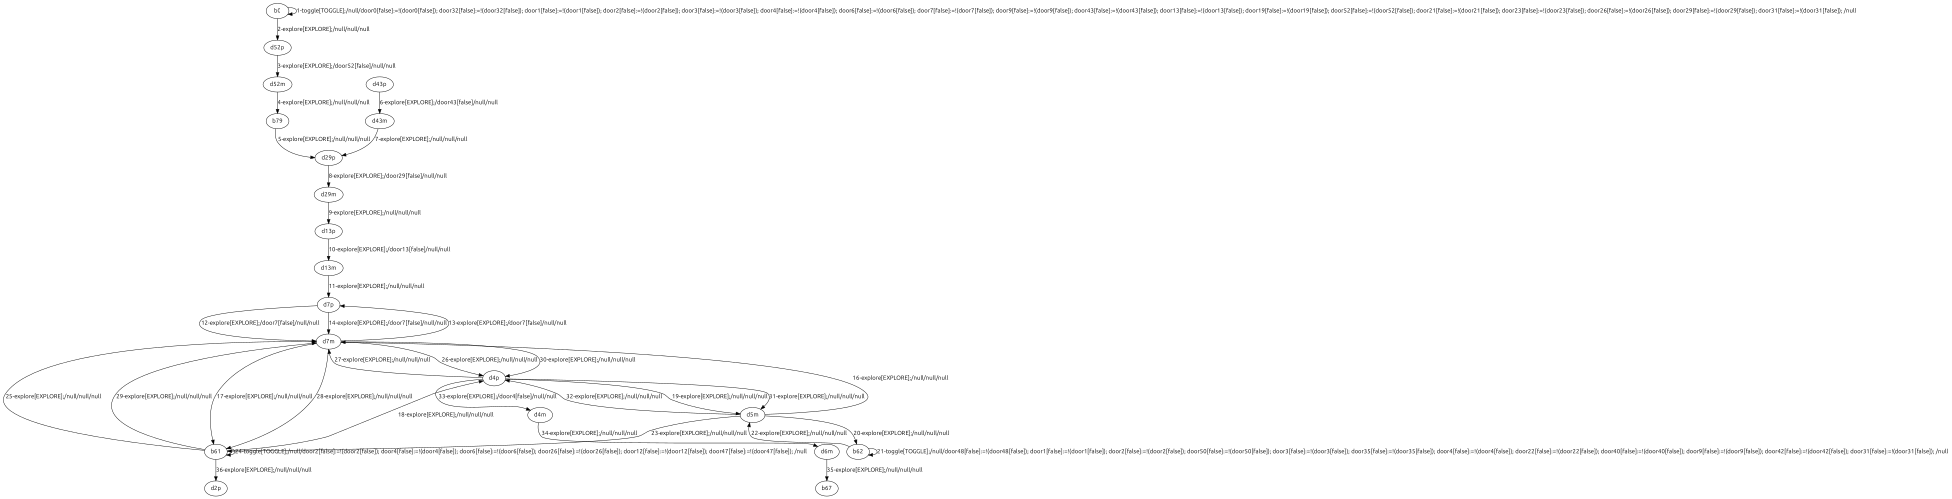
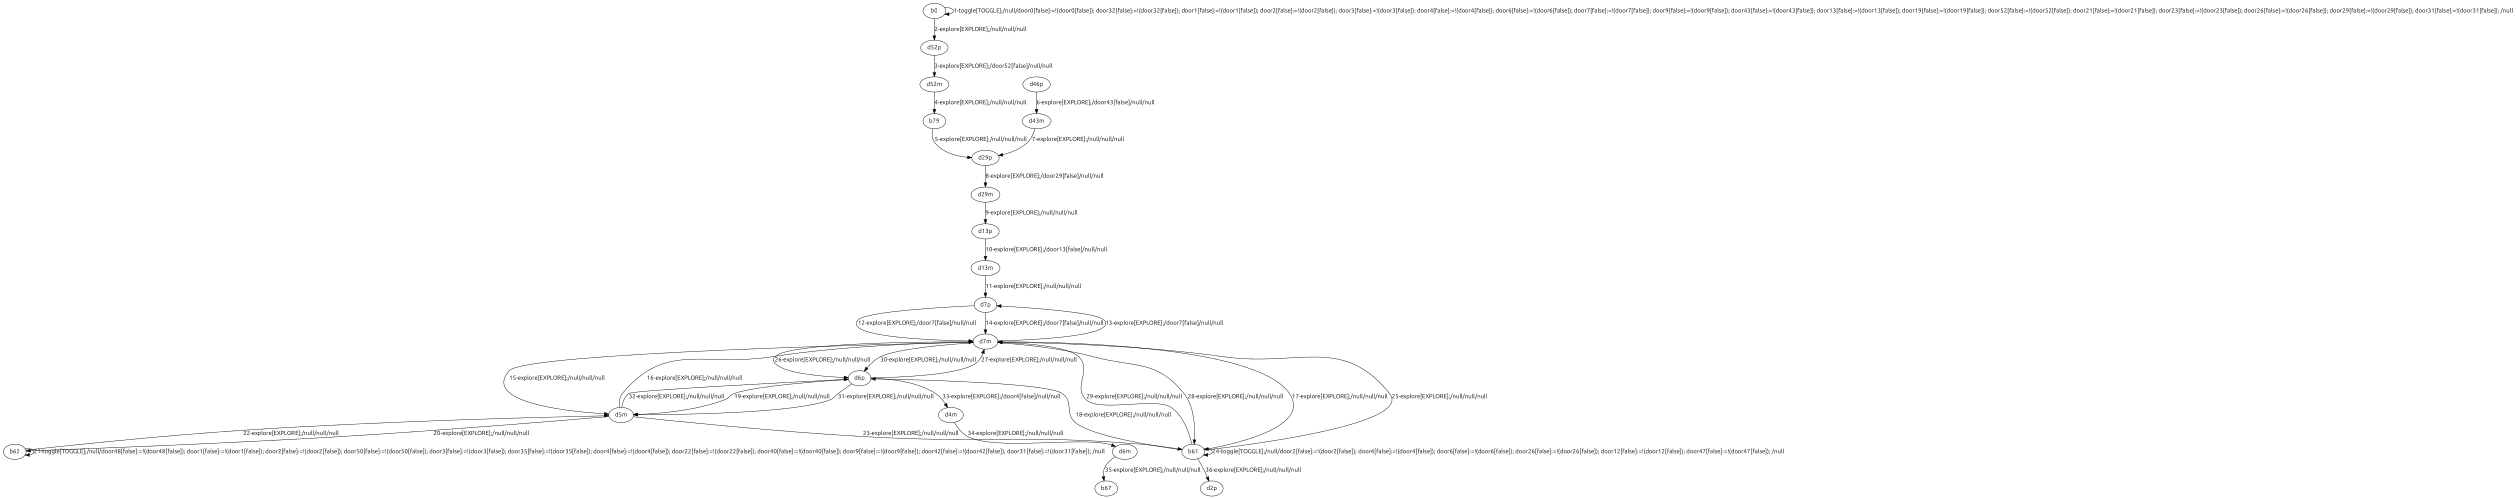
(380, 84) -> (1037, 84)
none -> (679, 352)
(494, 378) -> (860, 378)
